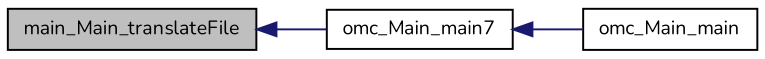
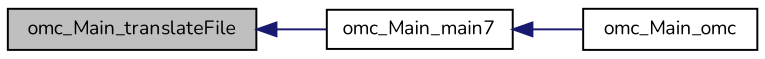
(132, 29) -> (132, 29)
(670, 29) -> (670, 29)
